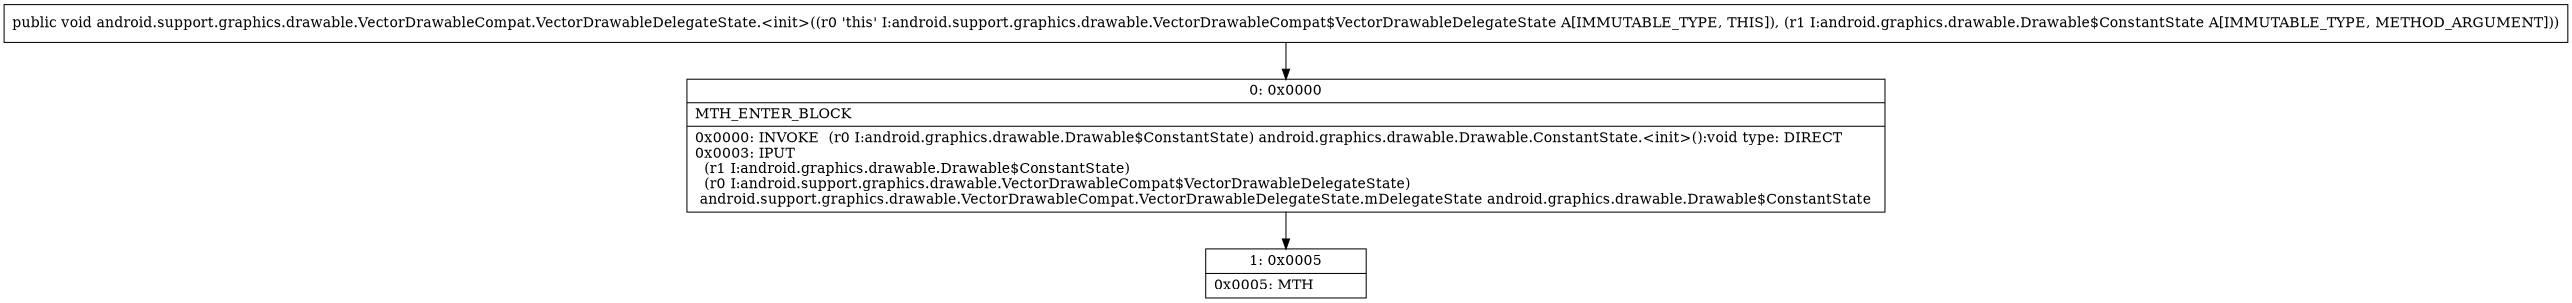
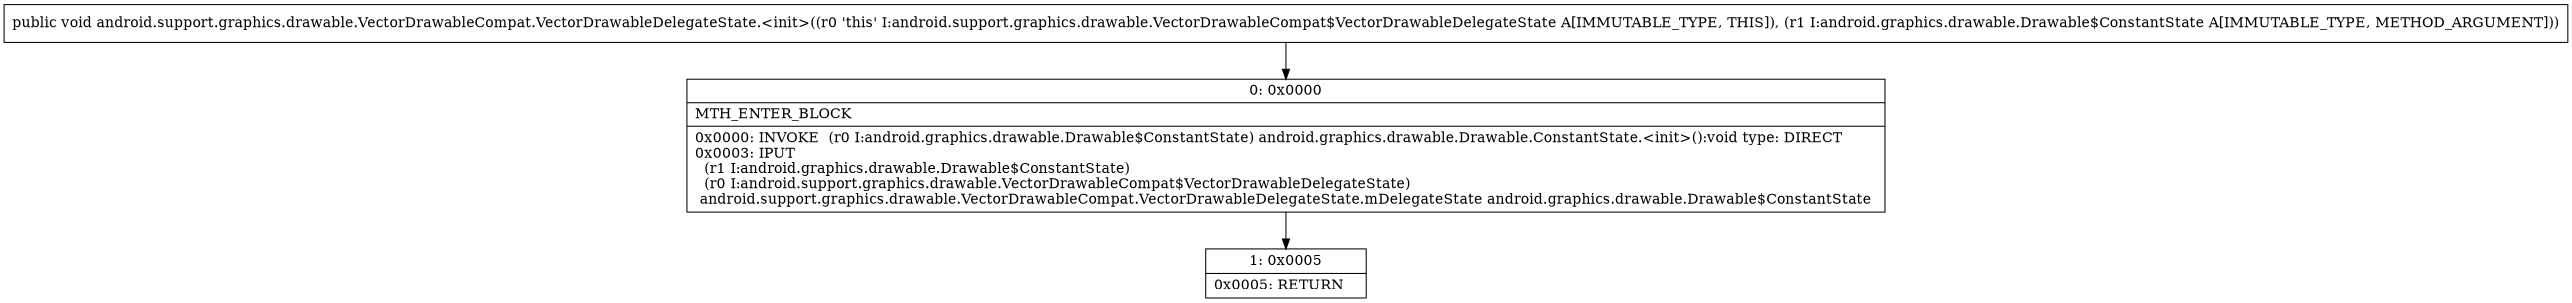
(1271, 285) -> (1286, 285)
